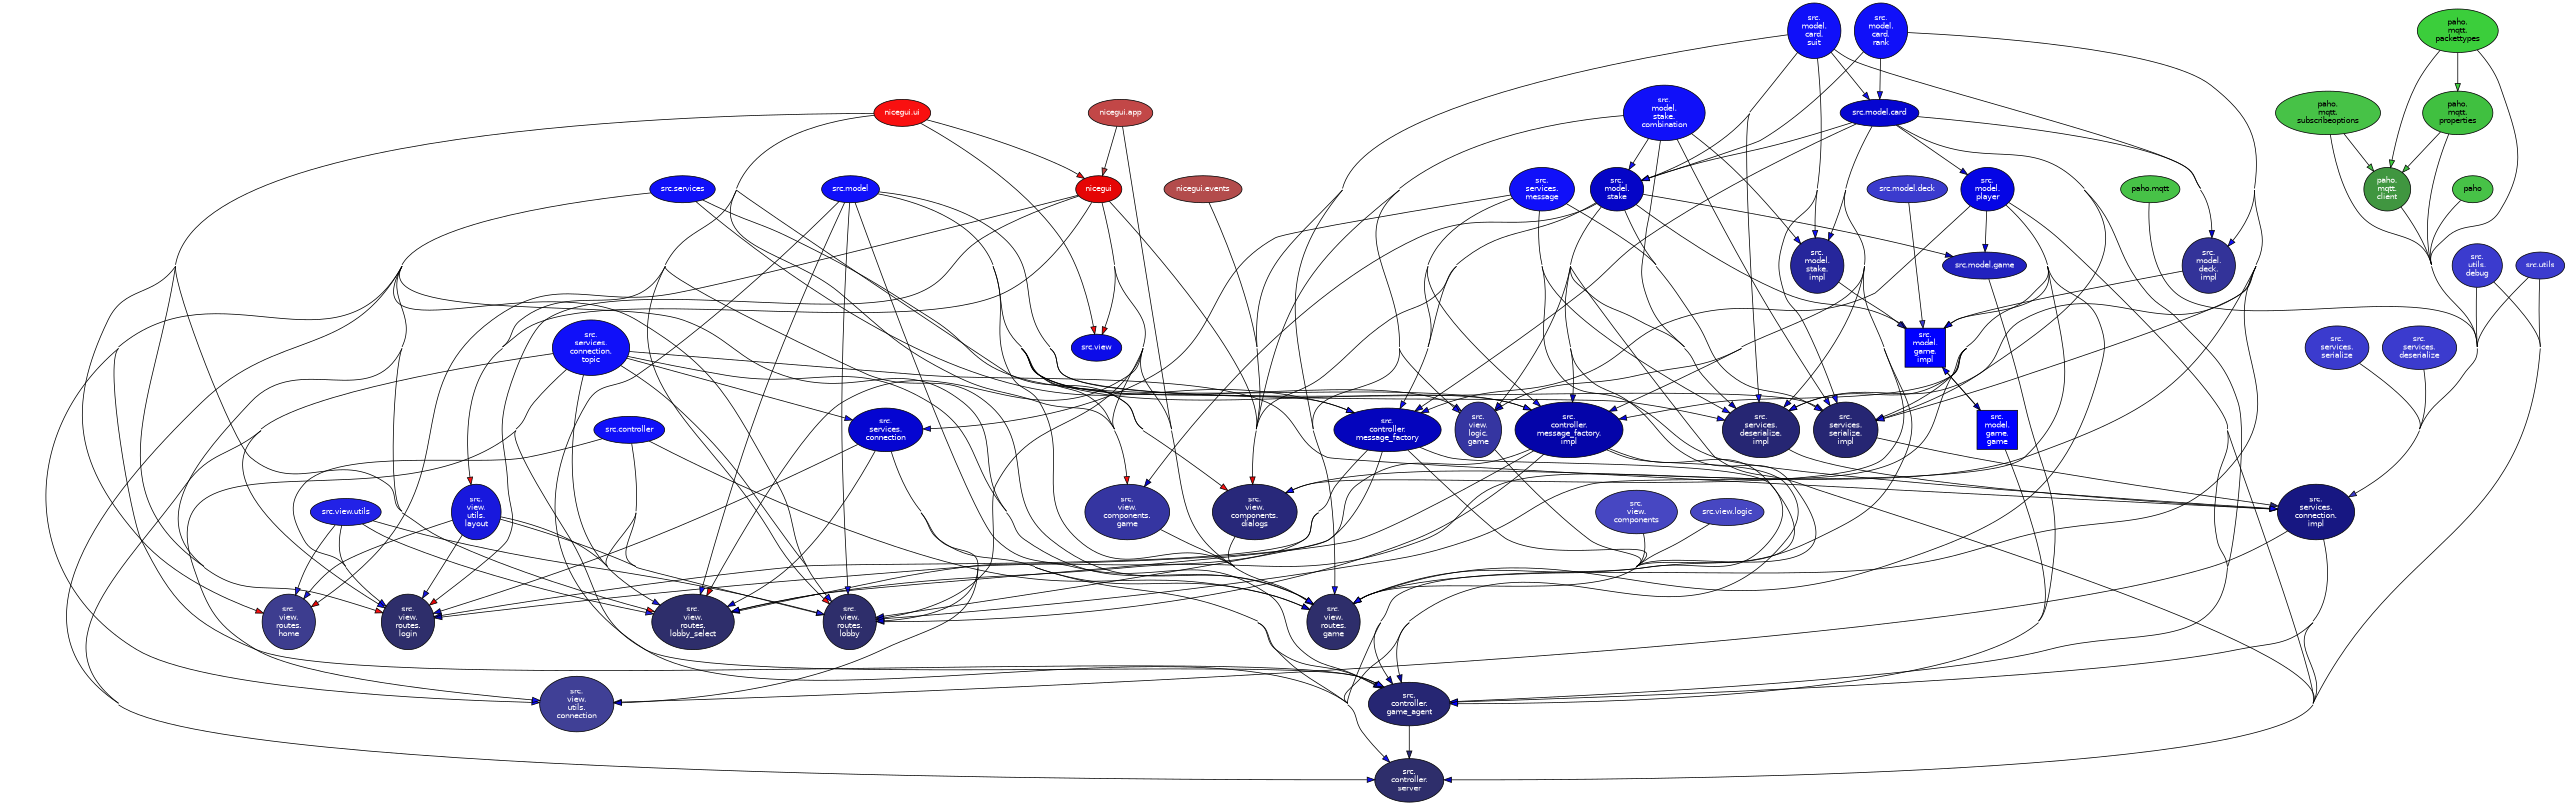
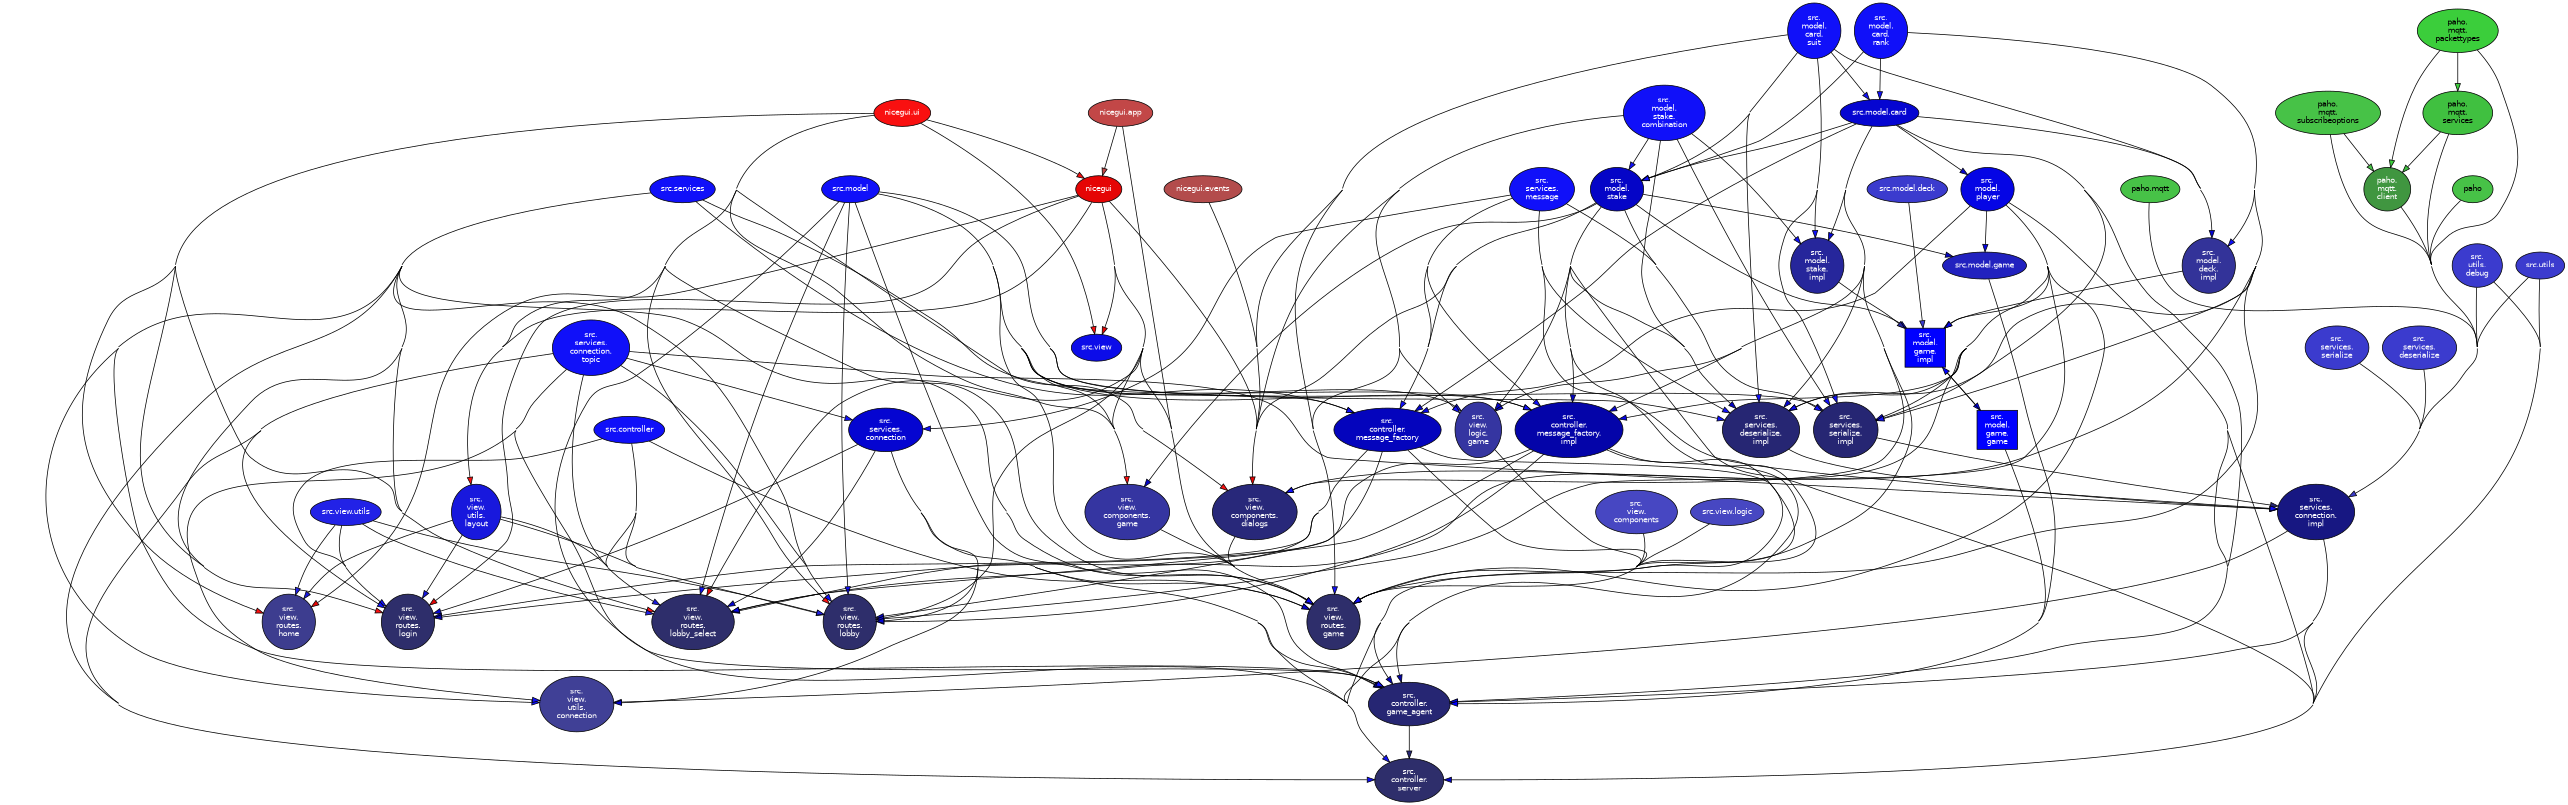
(2458, 113) -> (2458, 113)
(848, 377) -> none
(1082, 389) -> none
